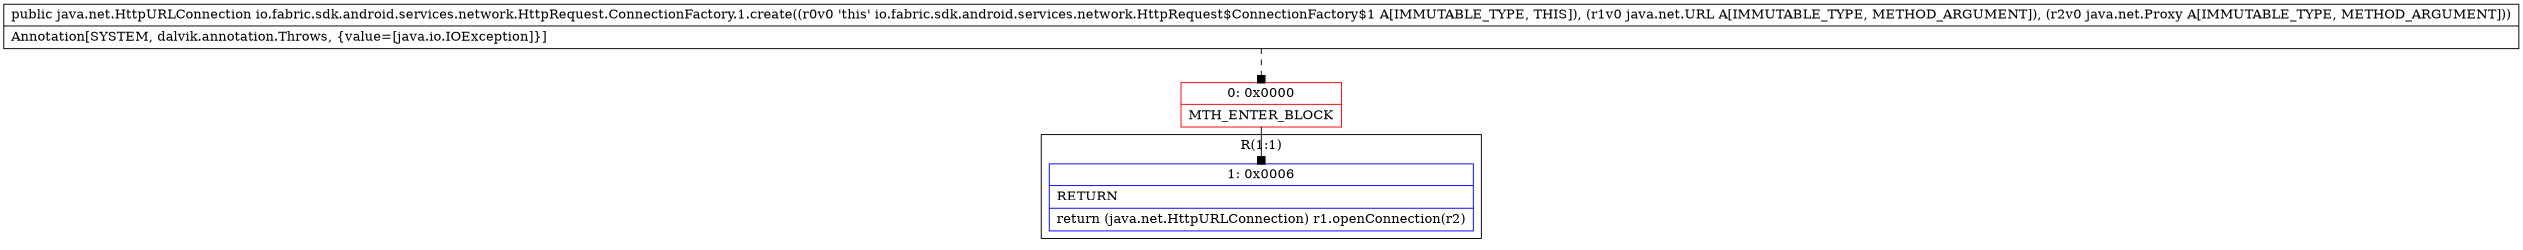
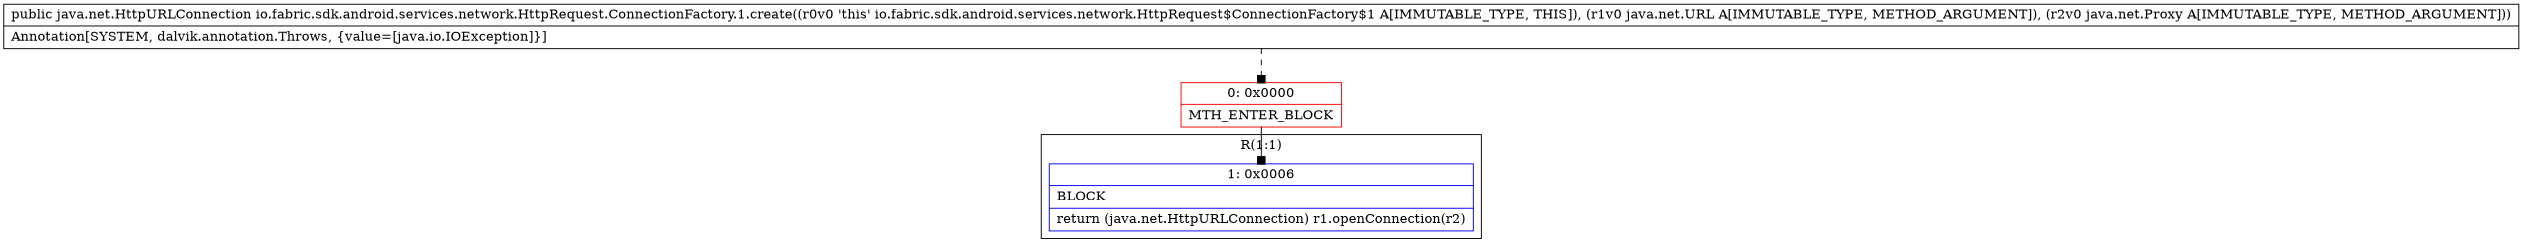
(1088, 196) -> (1081, 196)
